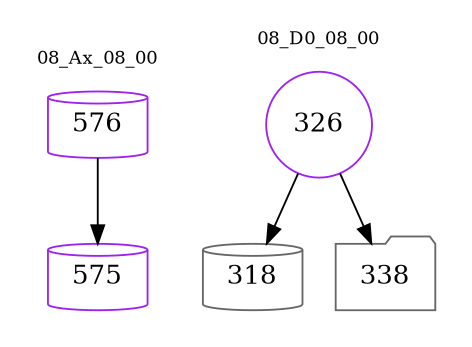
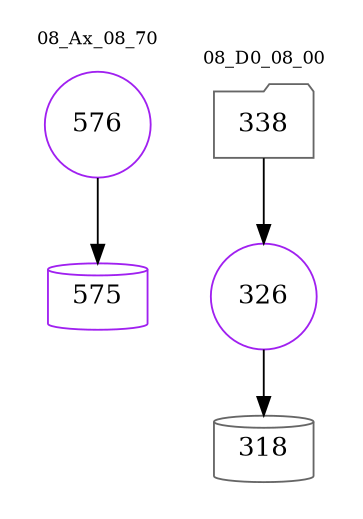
(98, 59) -> (98, 40)
(98, 125) -> (98, 125)
(352, 200) -> (264, 191)
